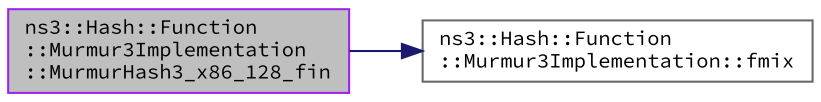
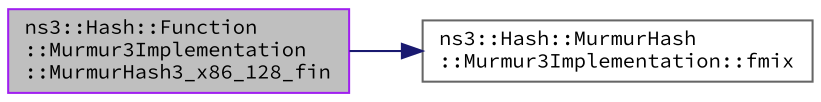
(618, 51) -> (618, 51)
